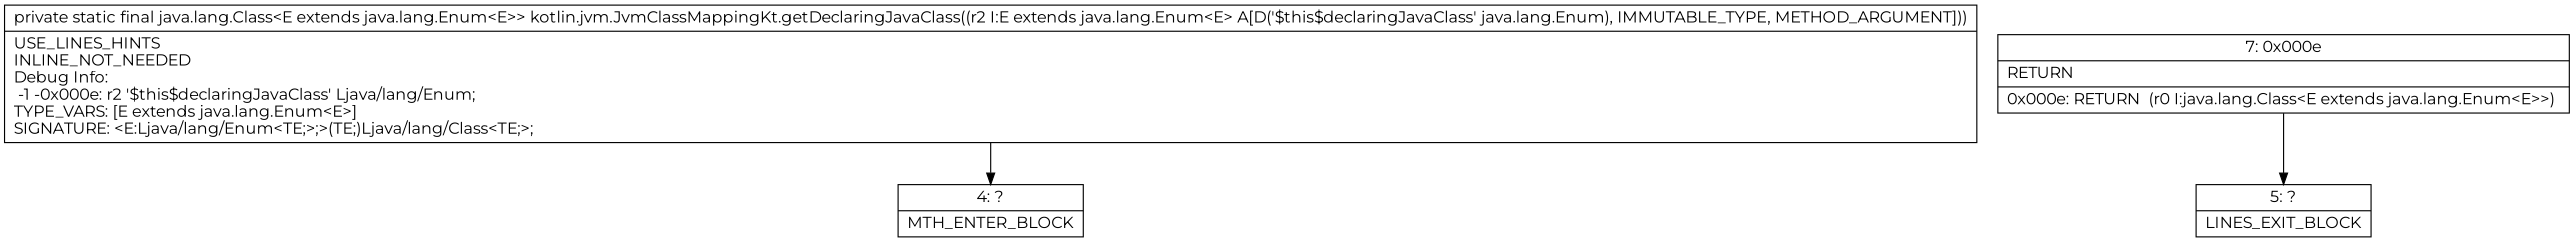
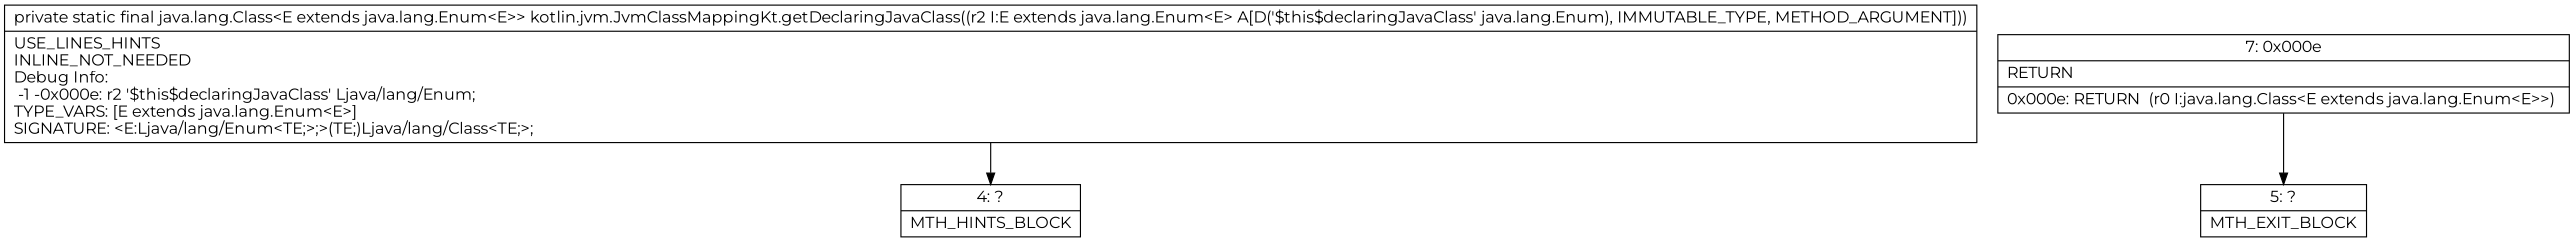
(991, 223) -> (991, 223)
(2284, 223) -> (2284, 223)
